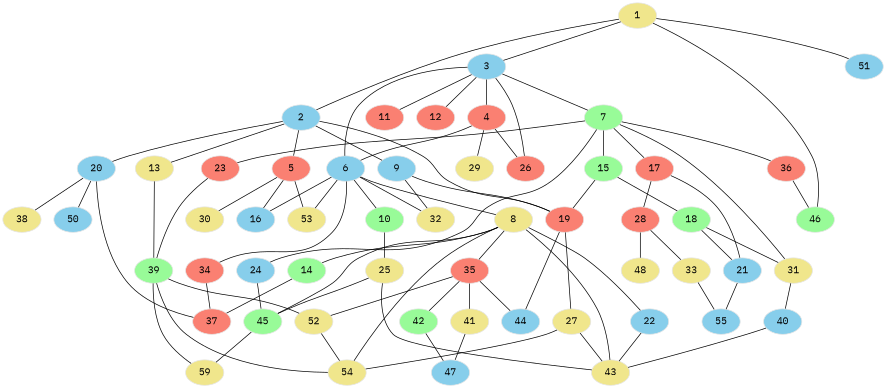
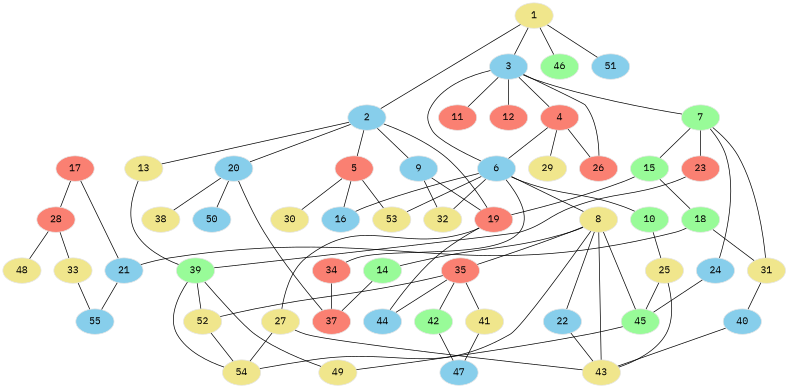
(629, 143) -> none
(786, 169) -> none
(205, 373) -> (338, 373)
